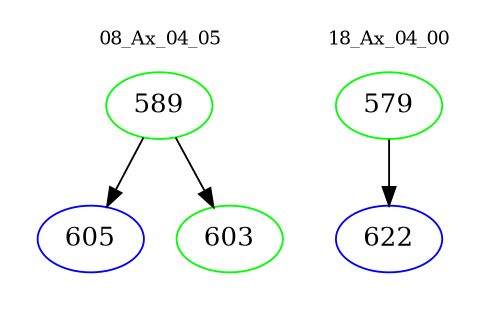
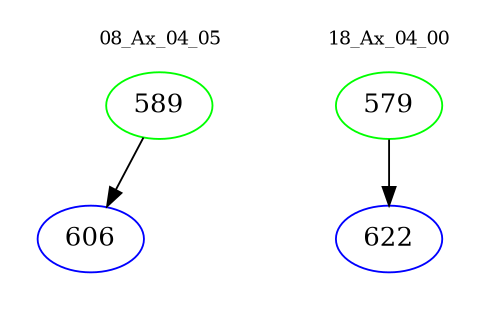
(91, 239) -> (91, 239)
(230, 239) -> none
